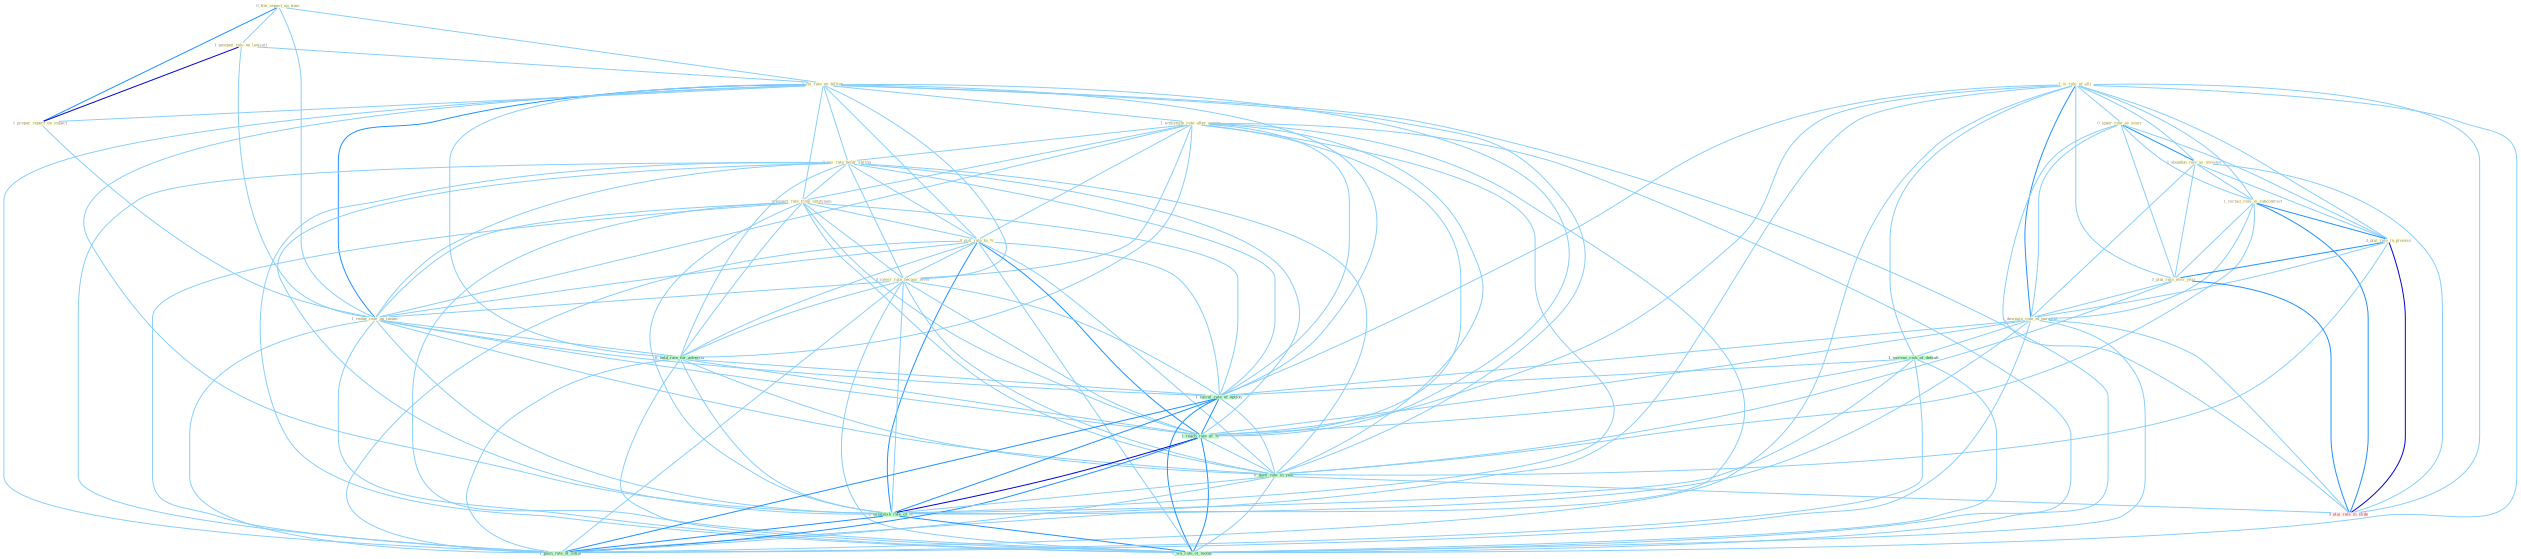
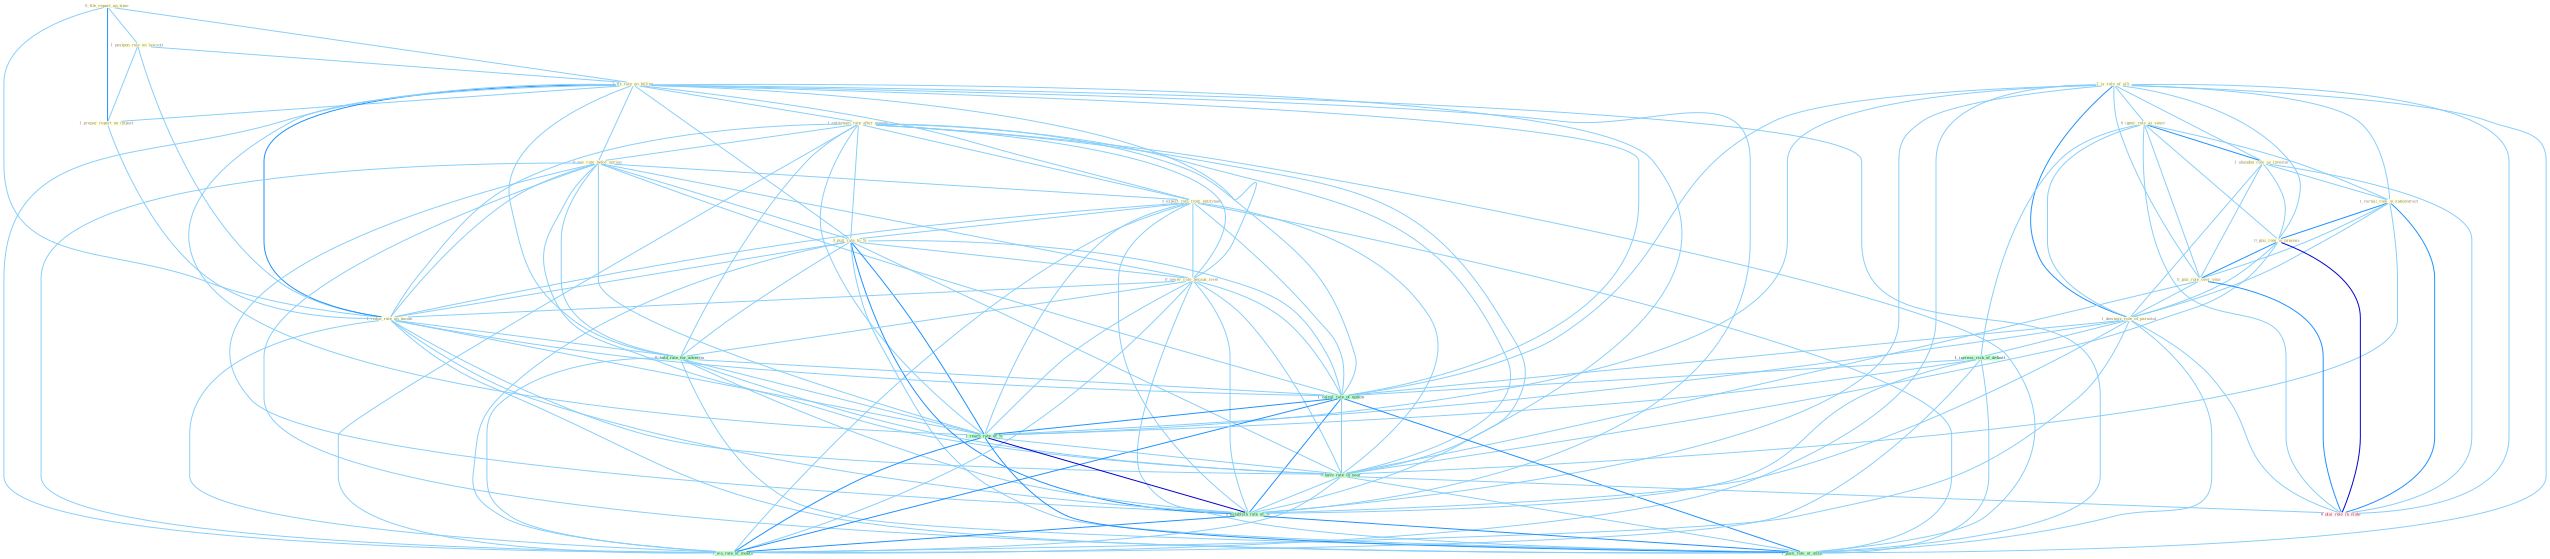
(141, 84) -> (123, 84)
(1908, 187) -> (2023, 212)
(2389, 241) -> (2278, 241)
(739, 278) -> none
